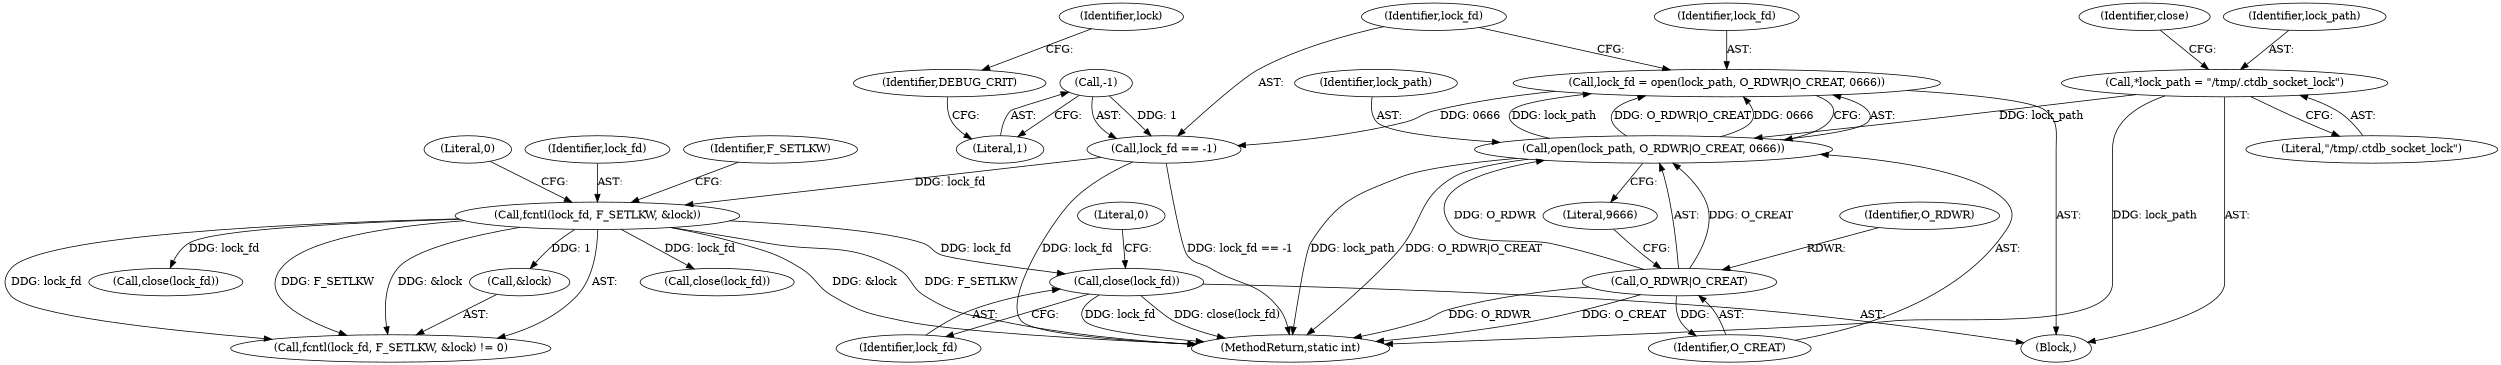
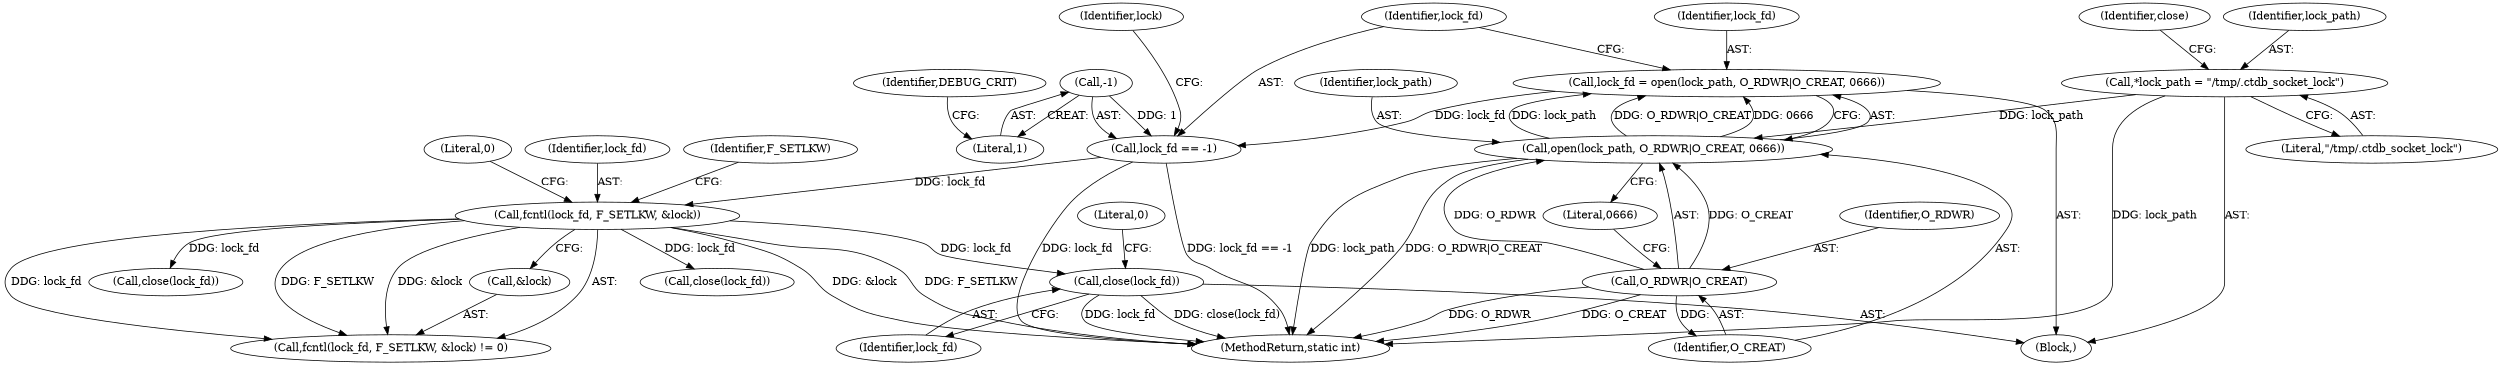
(1040, 48) -> (1165, 76)
(1070, 116) -> (1070, 116)
(1470, 116) -> (1470, 116)
(1600, 216) -> (1600, 216)
(571, 249) -> (571, 249)
(1828, 249) -> (1828, 249)
